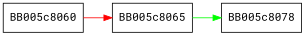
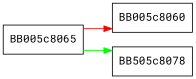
(94, 18) -> (94, 29)
(261, 18) -> (152, 61)
